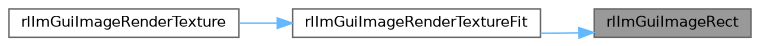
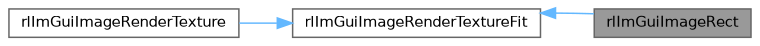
(560, 33) -> (575, 13)
